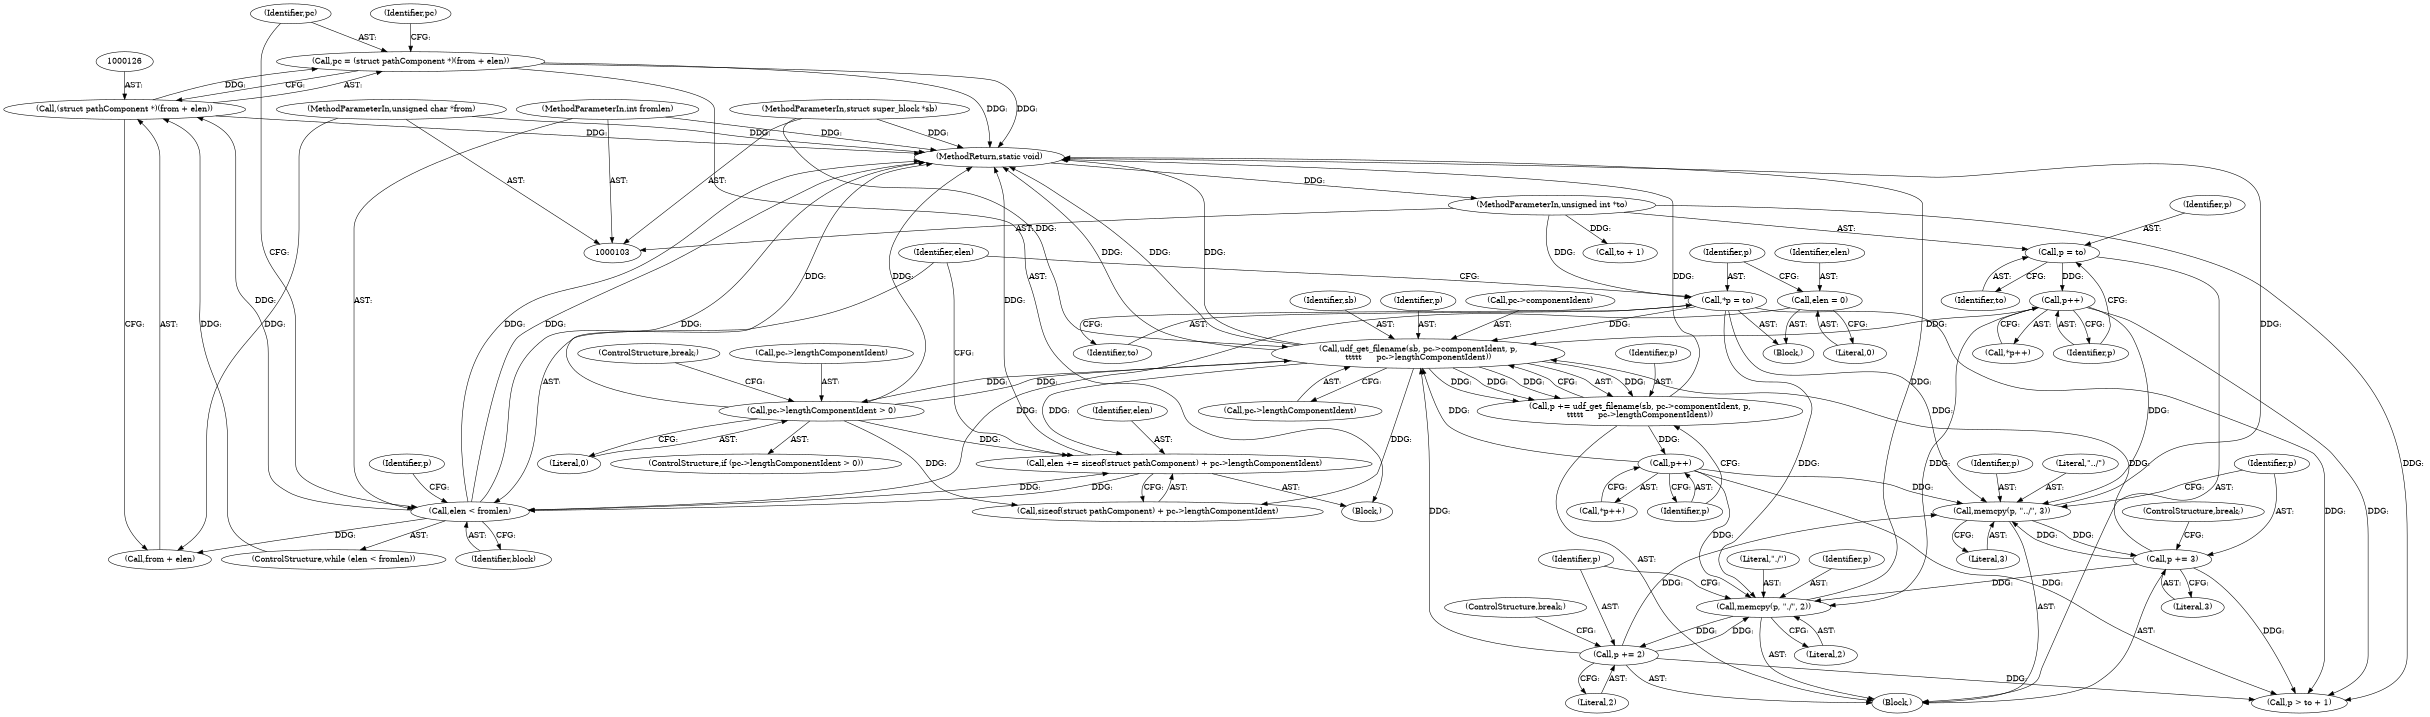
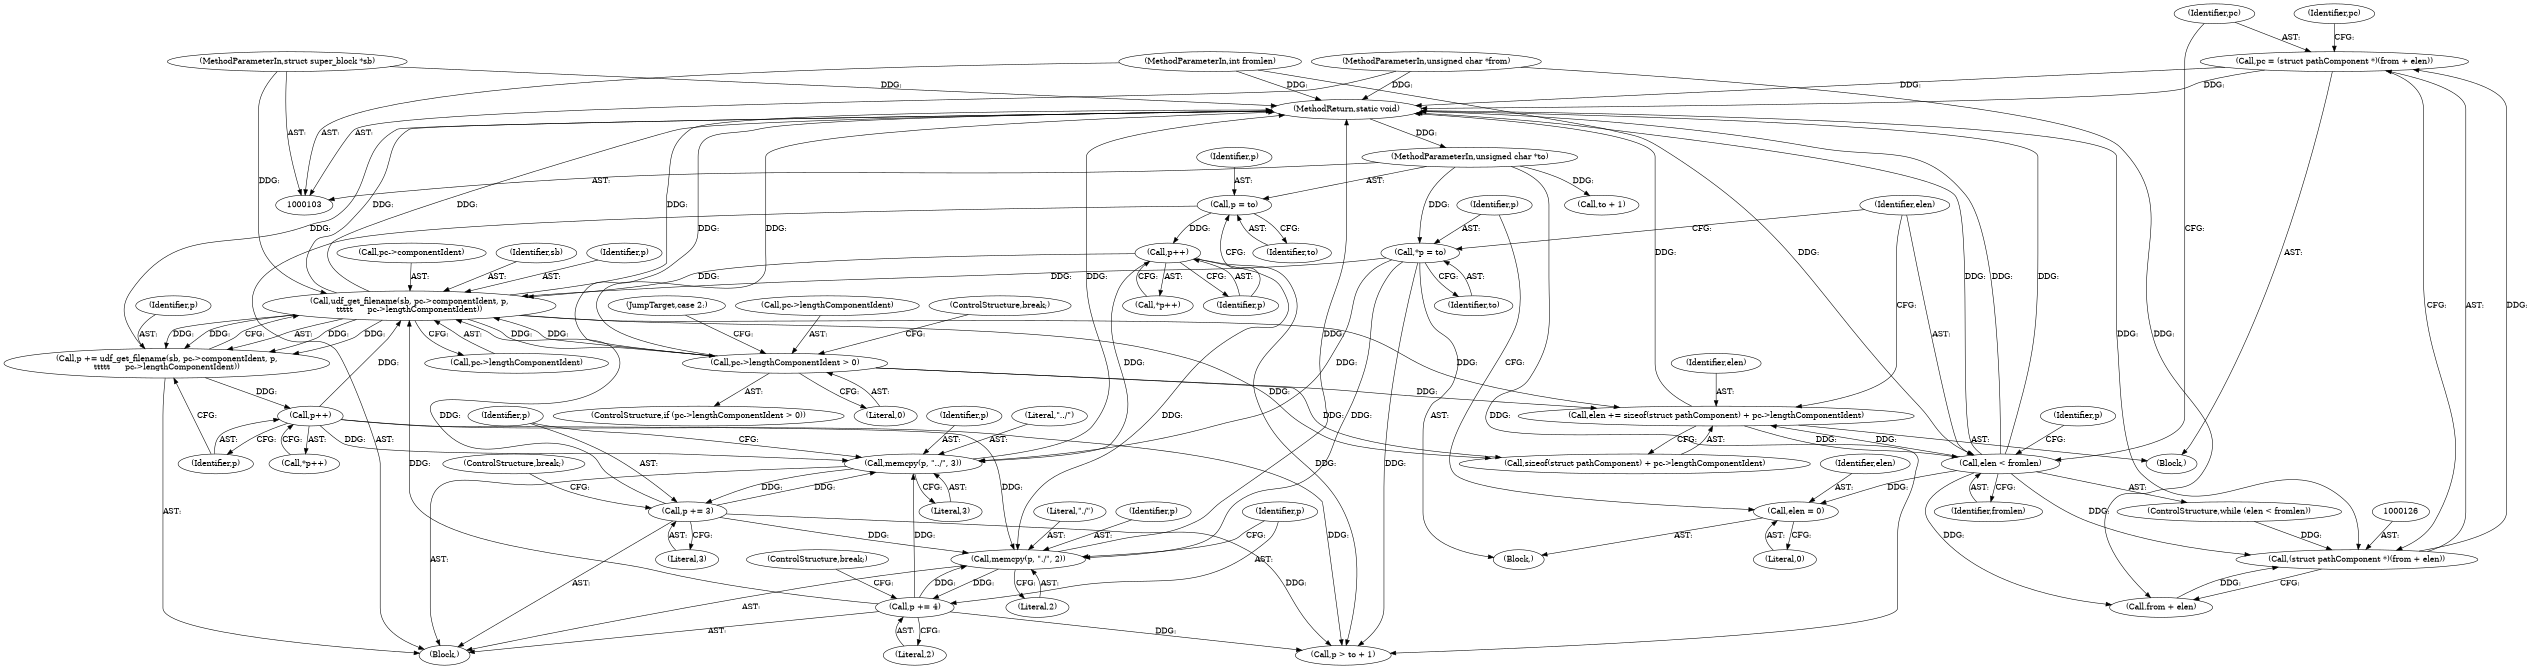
(565, 135) -> (2062, 140)
(1552, 205) -> (1470, 157)
(364, 301) -> (1810, 253)
none -> (667, 306)
(170, 325) -> (2232, 584)
(1110, 375) -> (1890, 483)
(504, 560) -> (1988, 512)
(1619, 655) -> (915, 607)
